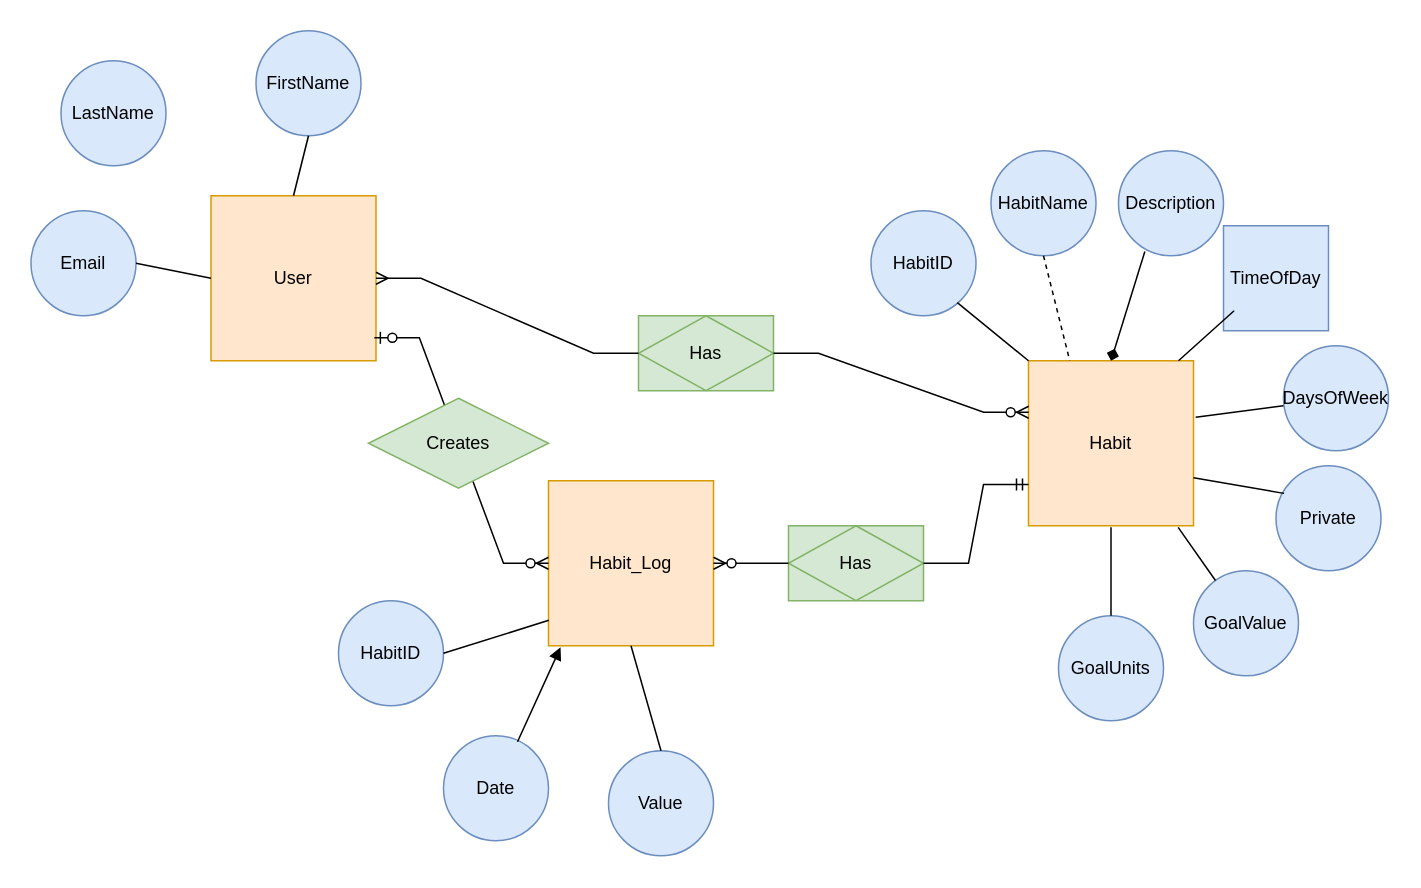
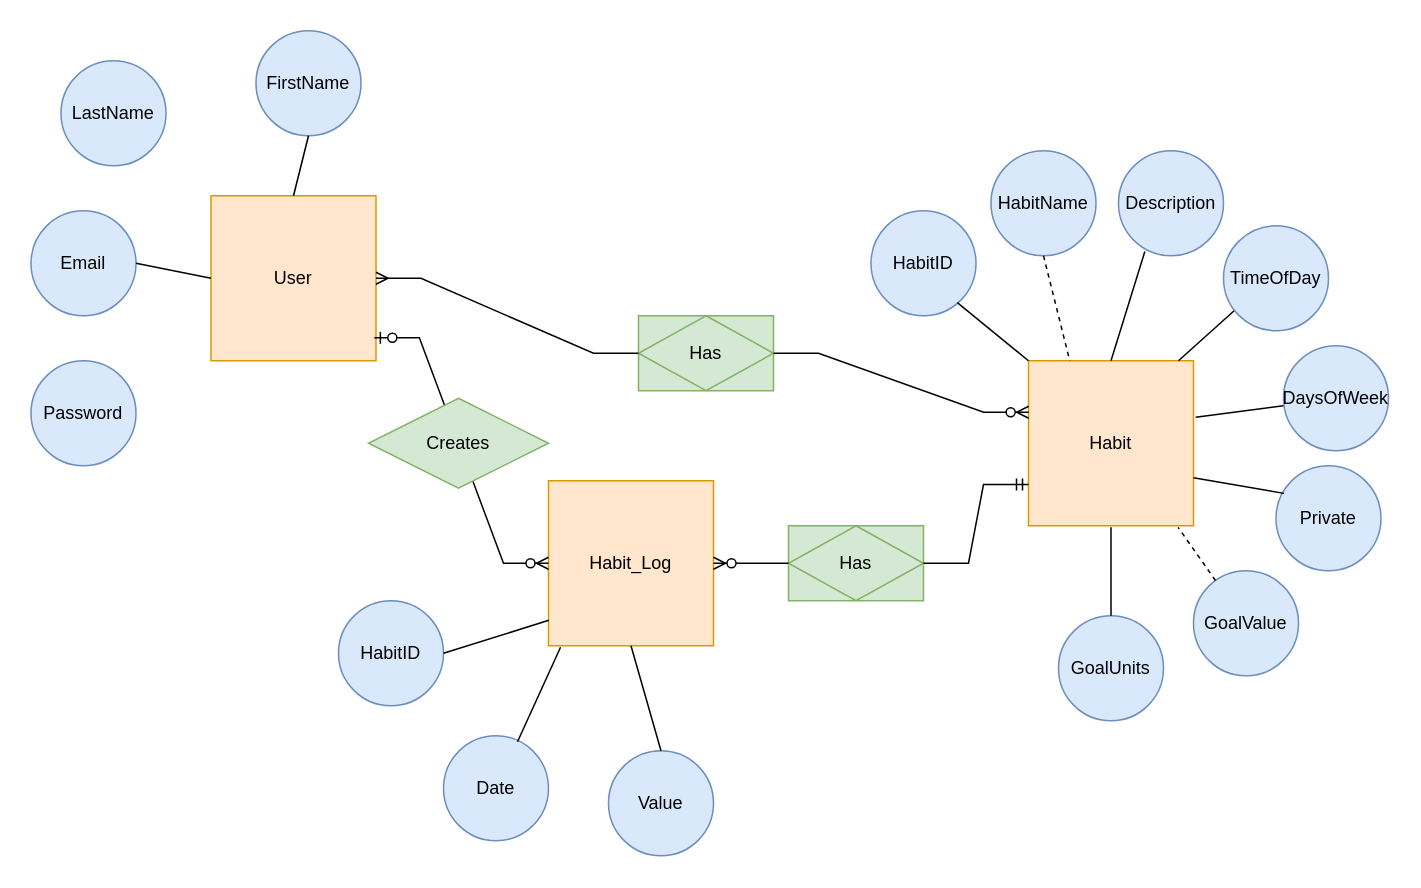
(1276, 278) -> (1276, 278)
(1114, 349) -> (1113, 354)
none -> (83, 413)
(1196, 553) -> (1196, 553)
(554, 660) -> (557, 655)
